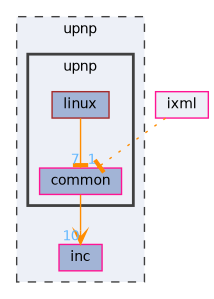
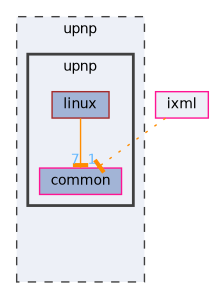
(81, 258) -> none
